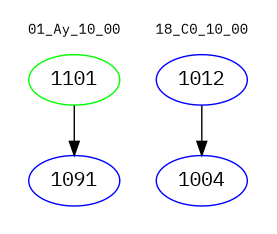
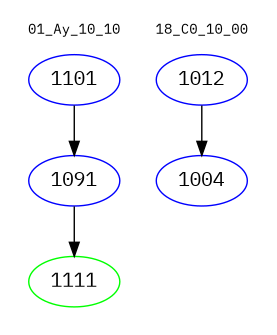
(75, 30) -> (75, 30)
(74, 80) -> (74, 80)
none -> (74, 282)
